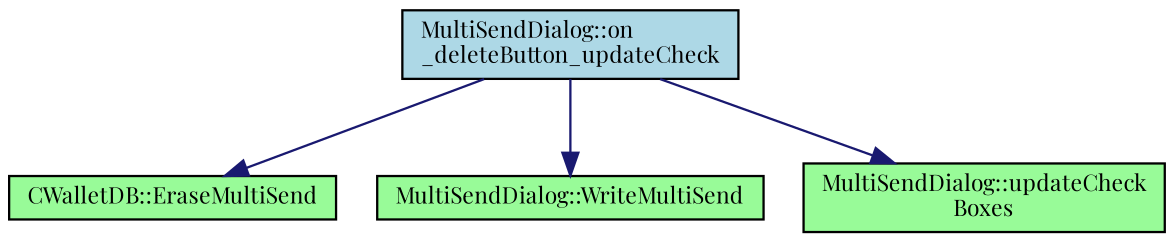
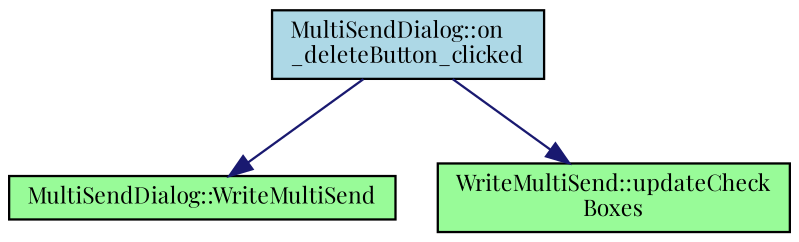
(570, 45) -> (408, 45)
(173, 198) -> none
(984, 198) -> (614, 198)
